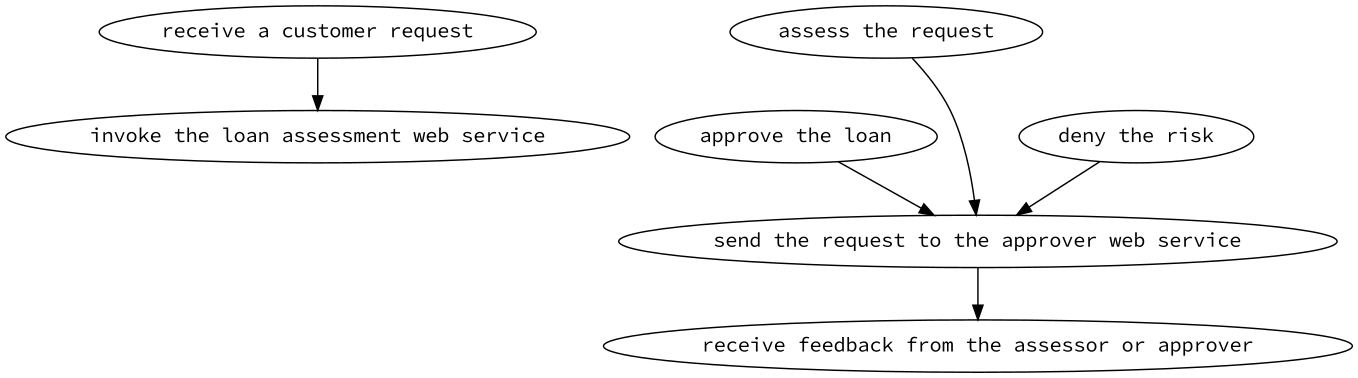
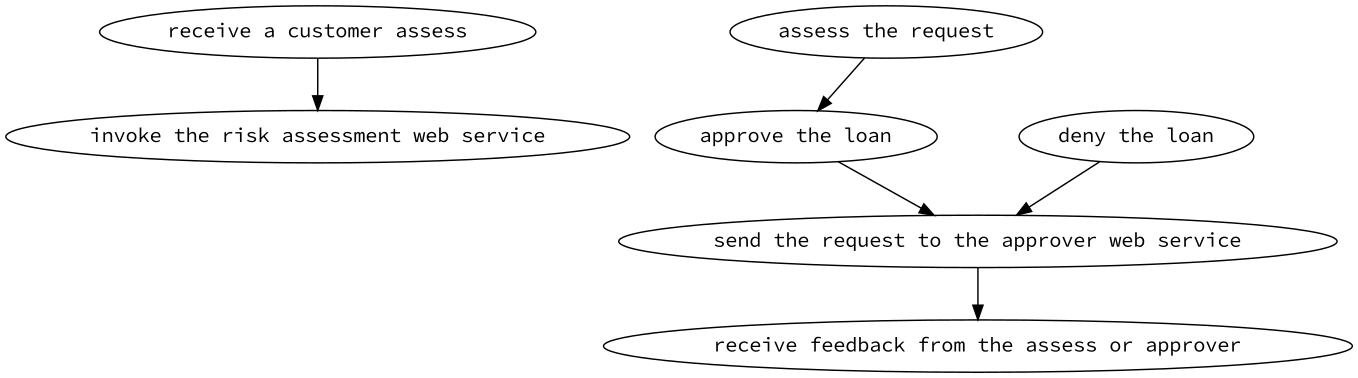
(318, 32) -> (318, 32)
(956, 124) -> (846, 79)
(318, 137) -> (318, 137)
(1136, 137) -> (1136, 137)
(978, 346) -> (978, 346)
